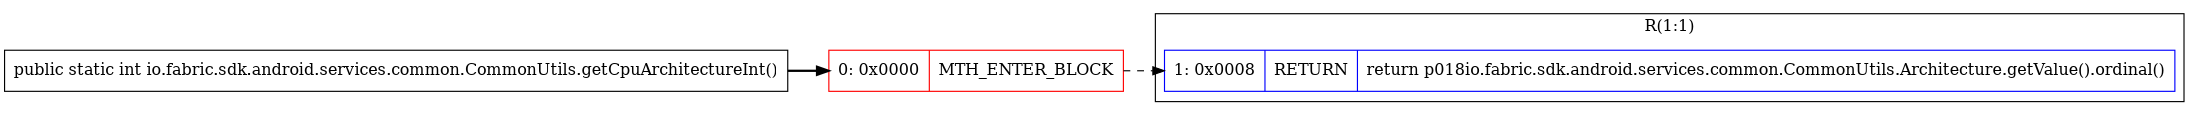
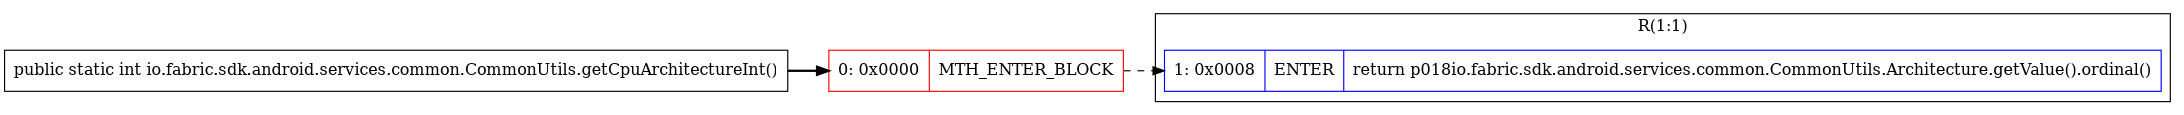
(1311, 70) -> (1304, 70)
